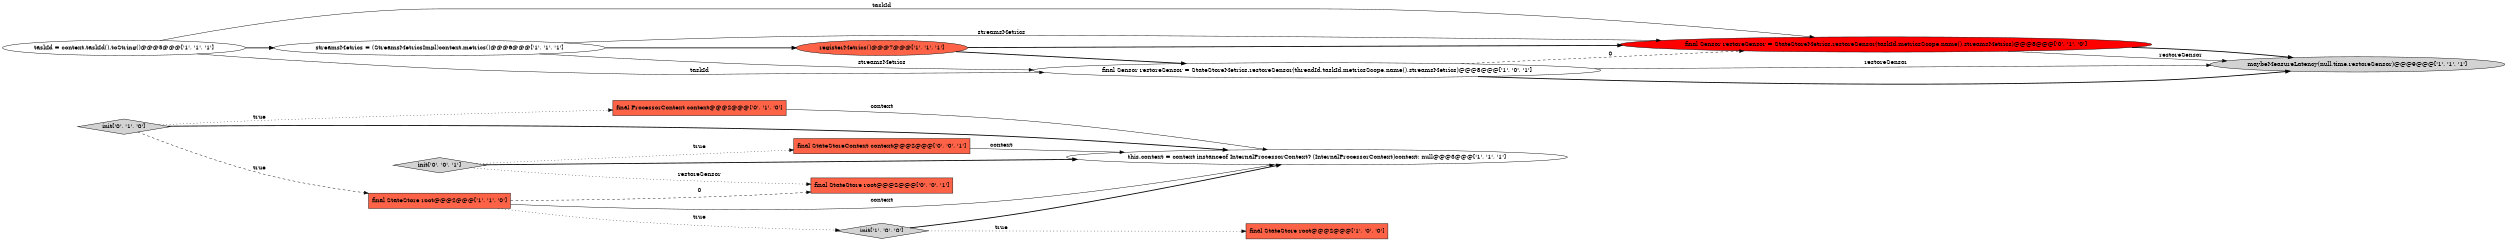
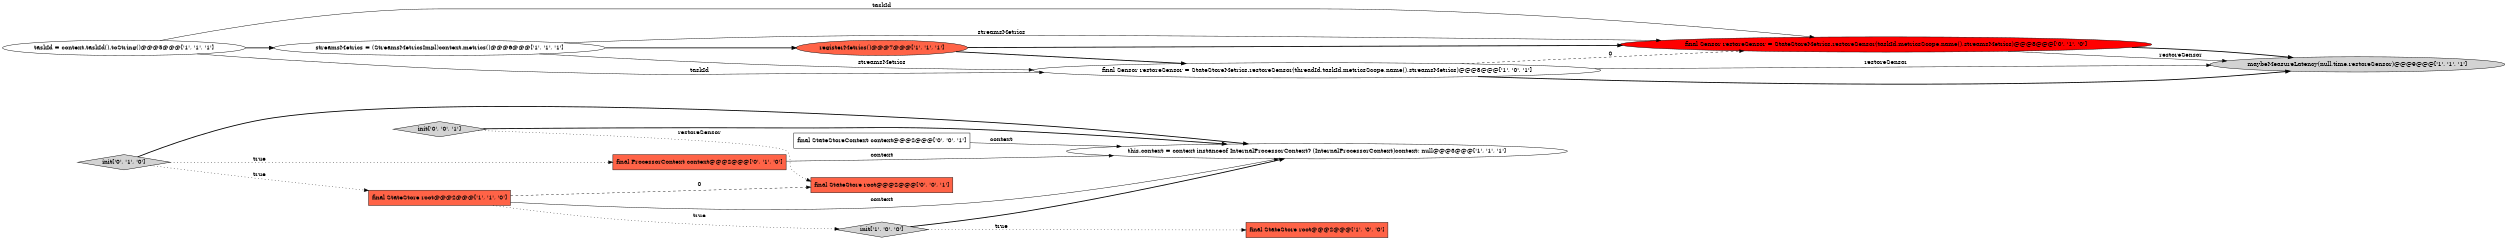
(882, 146) -> (882, 141)
(633, 157) -> none
(249, 170) -> (257, 178)
